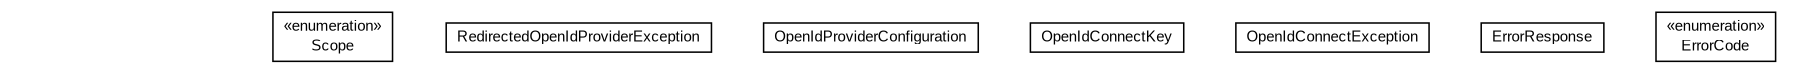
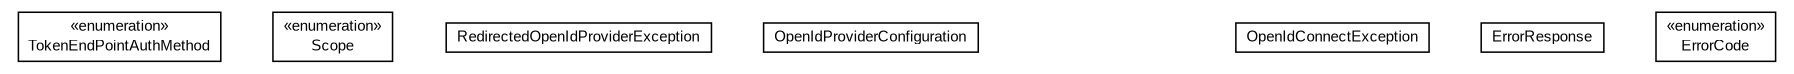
none -> (120, 37)
(1107, 37) -> none
